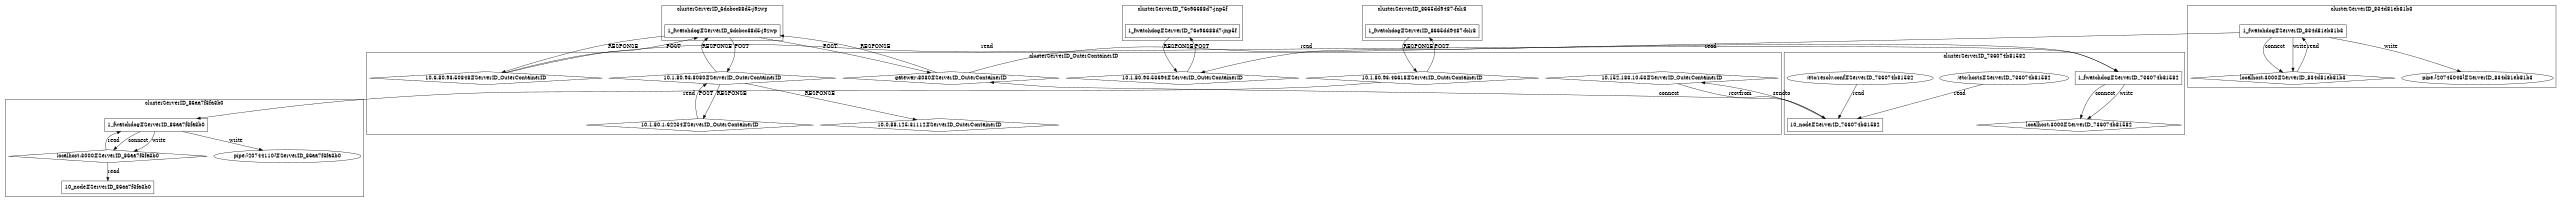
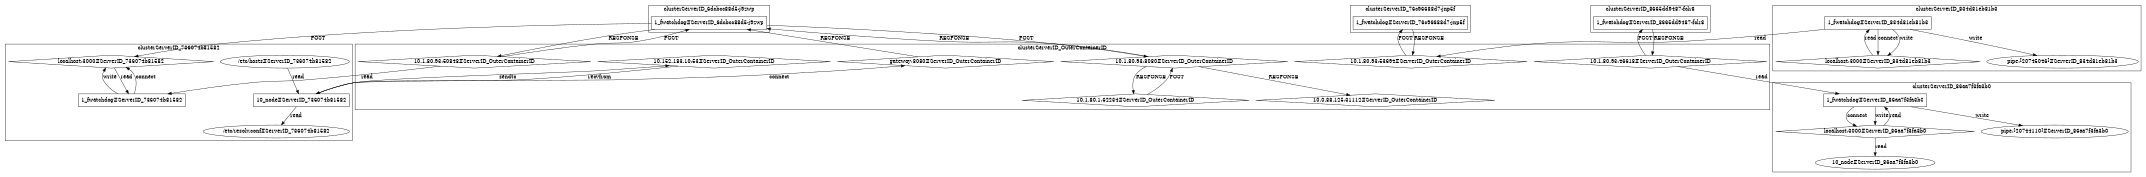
(1802, 44) -> (121, 79)
(852, 55) -> (394, 31)
(486, 78) -> (474, 62)
(1848, 100) -> (290, 114)
(108, 187) -> (1875, 163)
